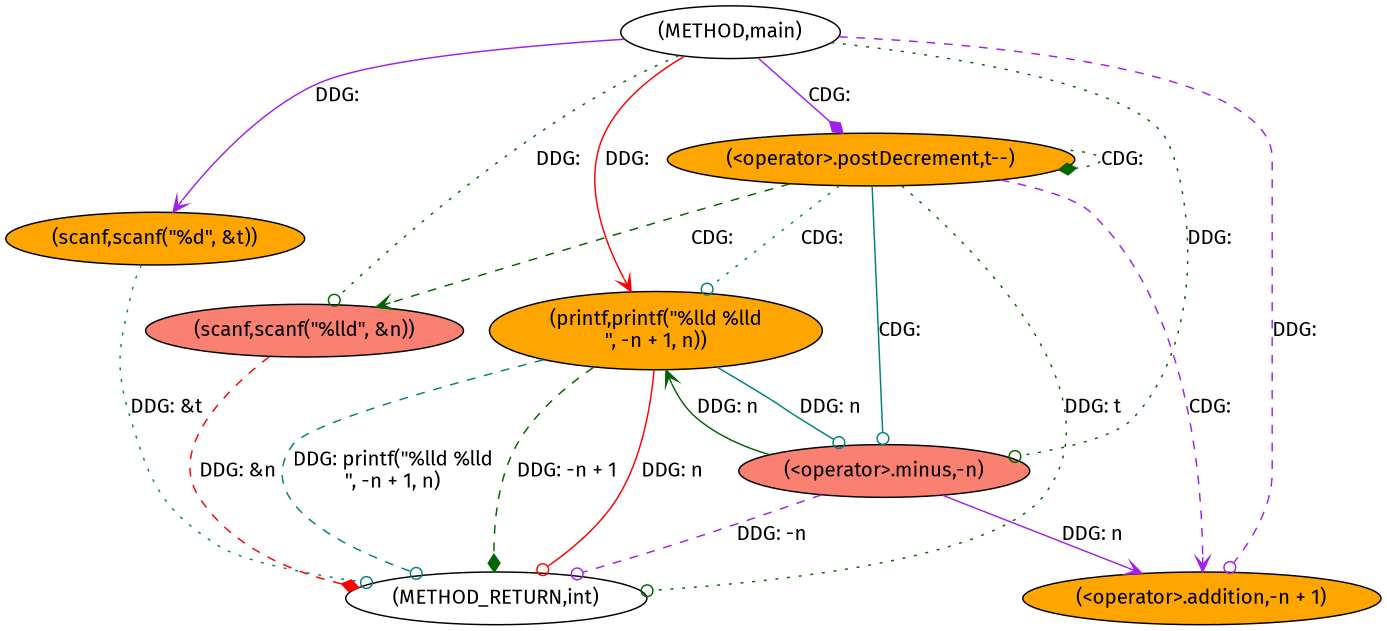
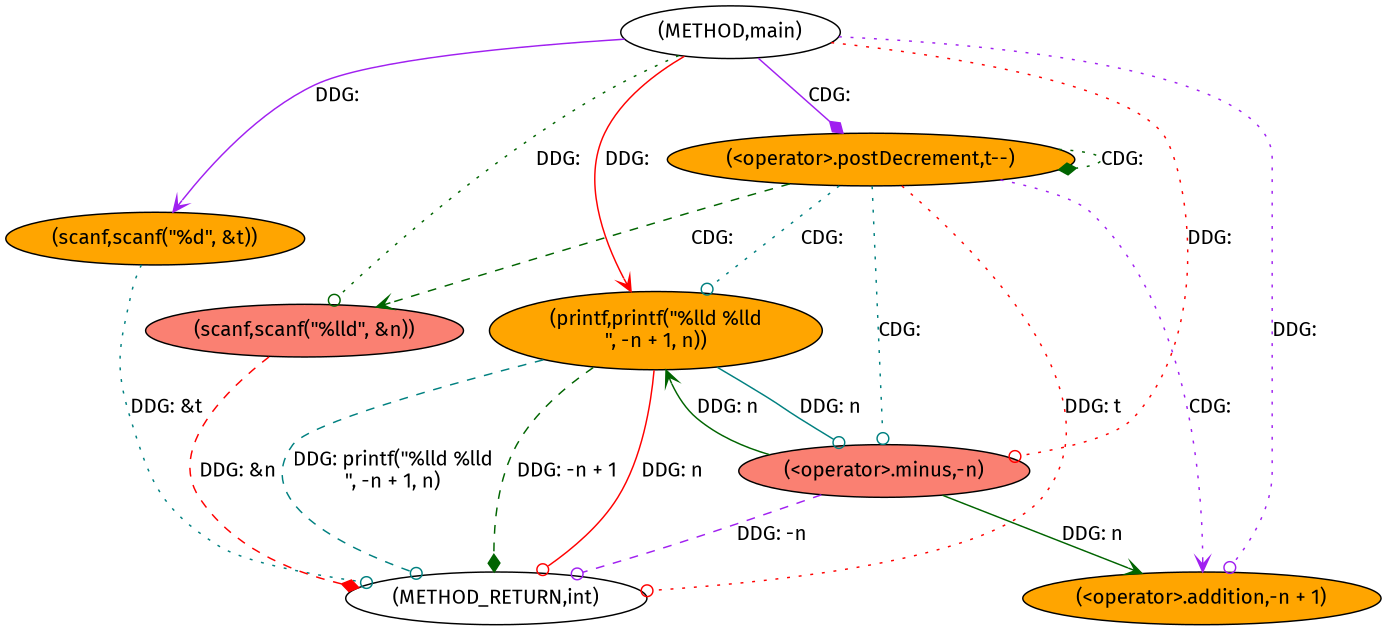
(1262, 132) -> (1262, 132)
(1176, 167) -> (1176, 167)
(877, 309) -> (877, 309)
(1163, 328) -> (1163, 328)
(1030, 508) -> (1030, 508)
(1035, 532) -> (1035, 532)
